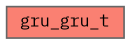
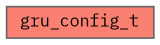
(65, 22) -> (80, 22)
